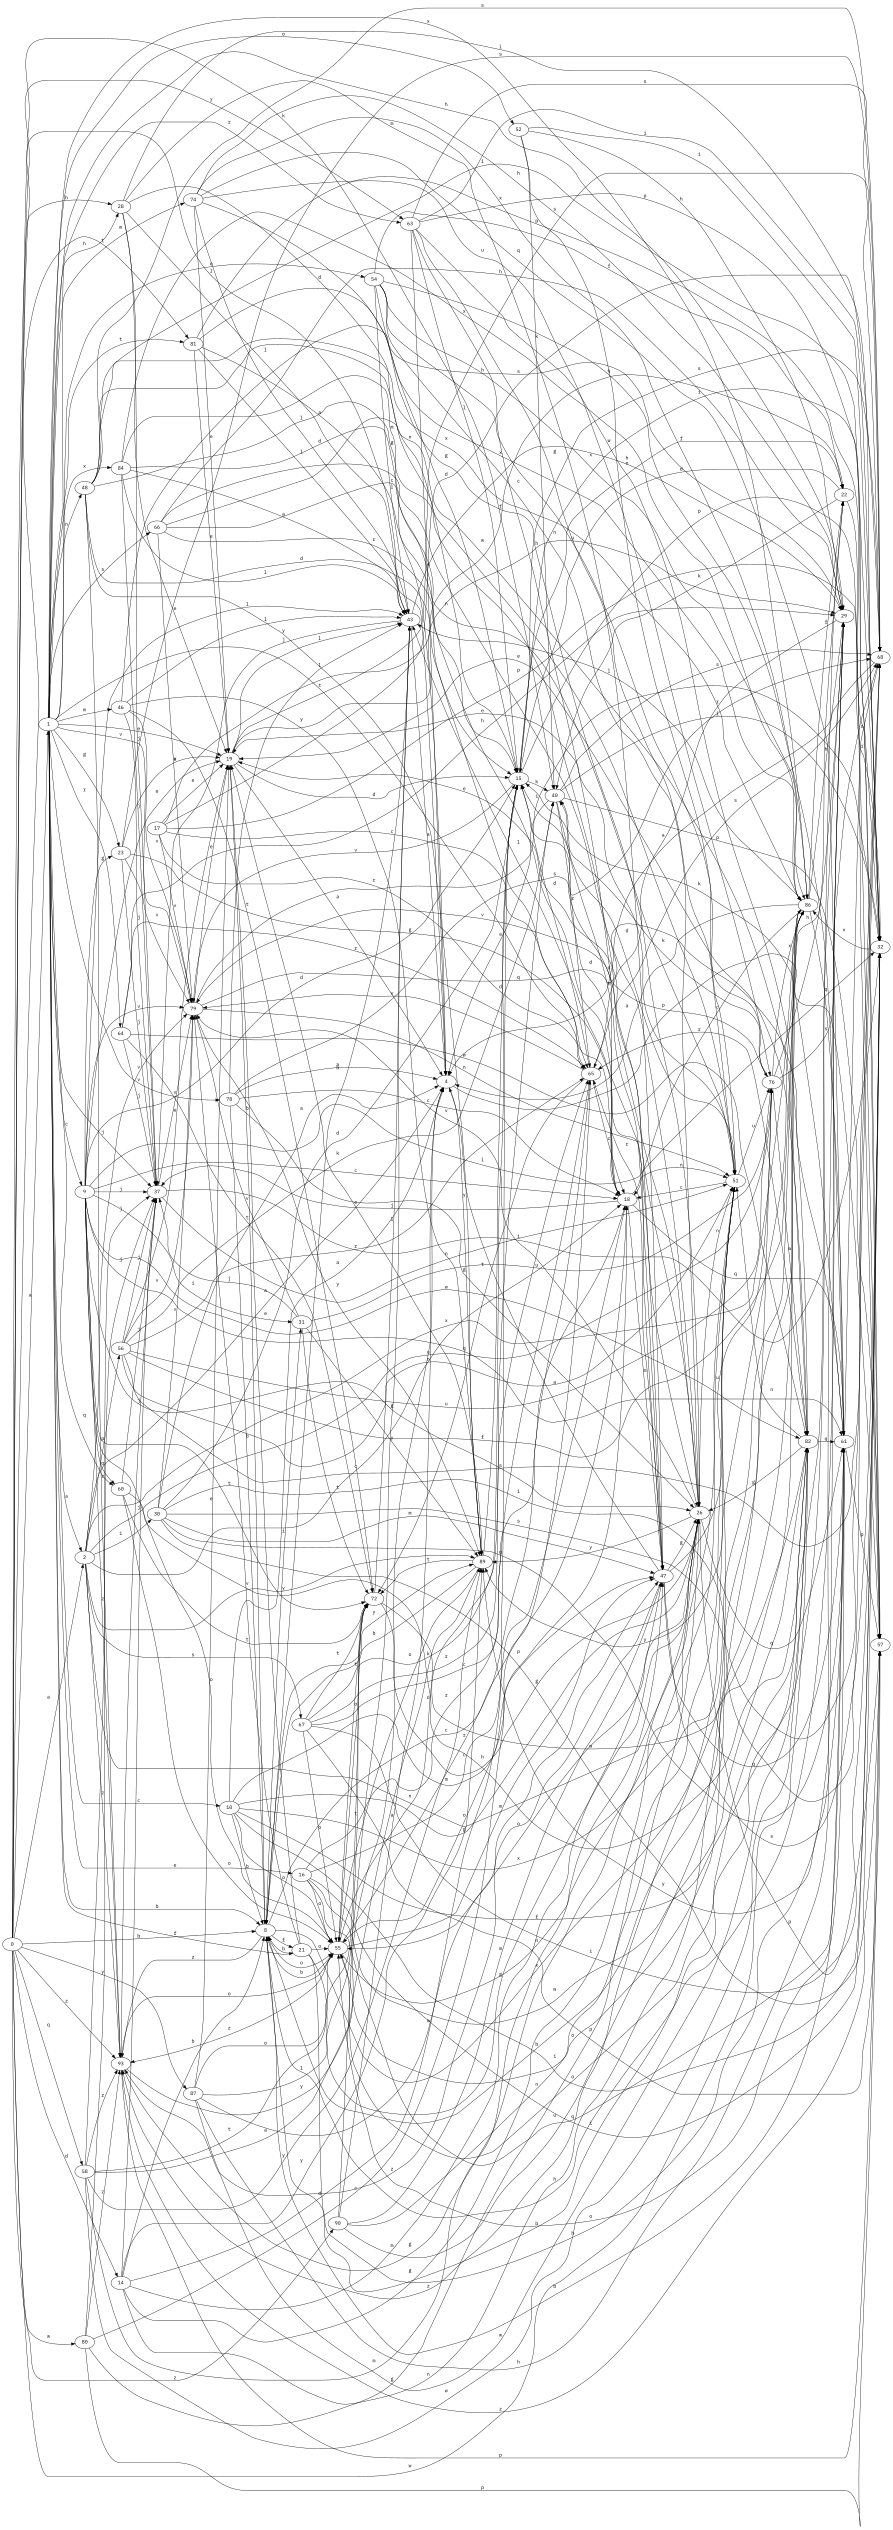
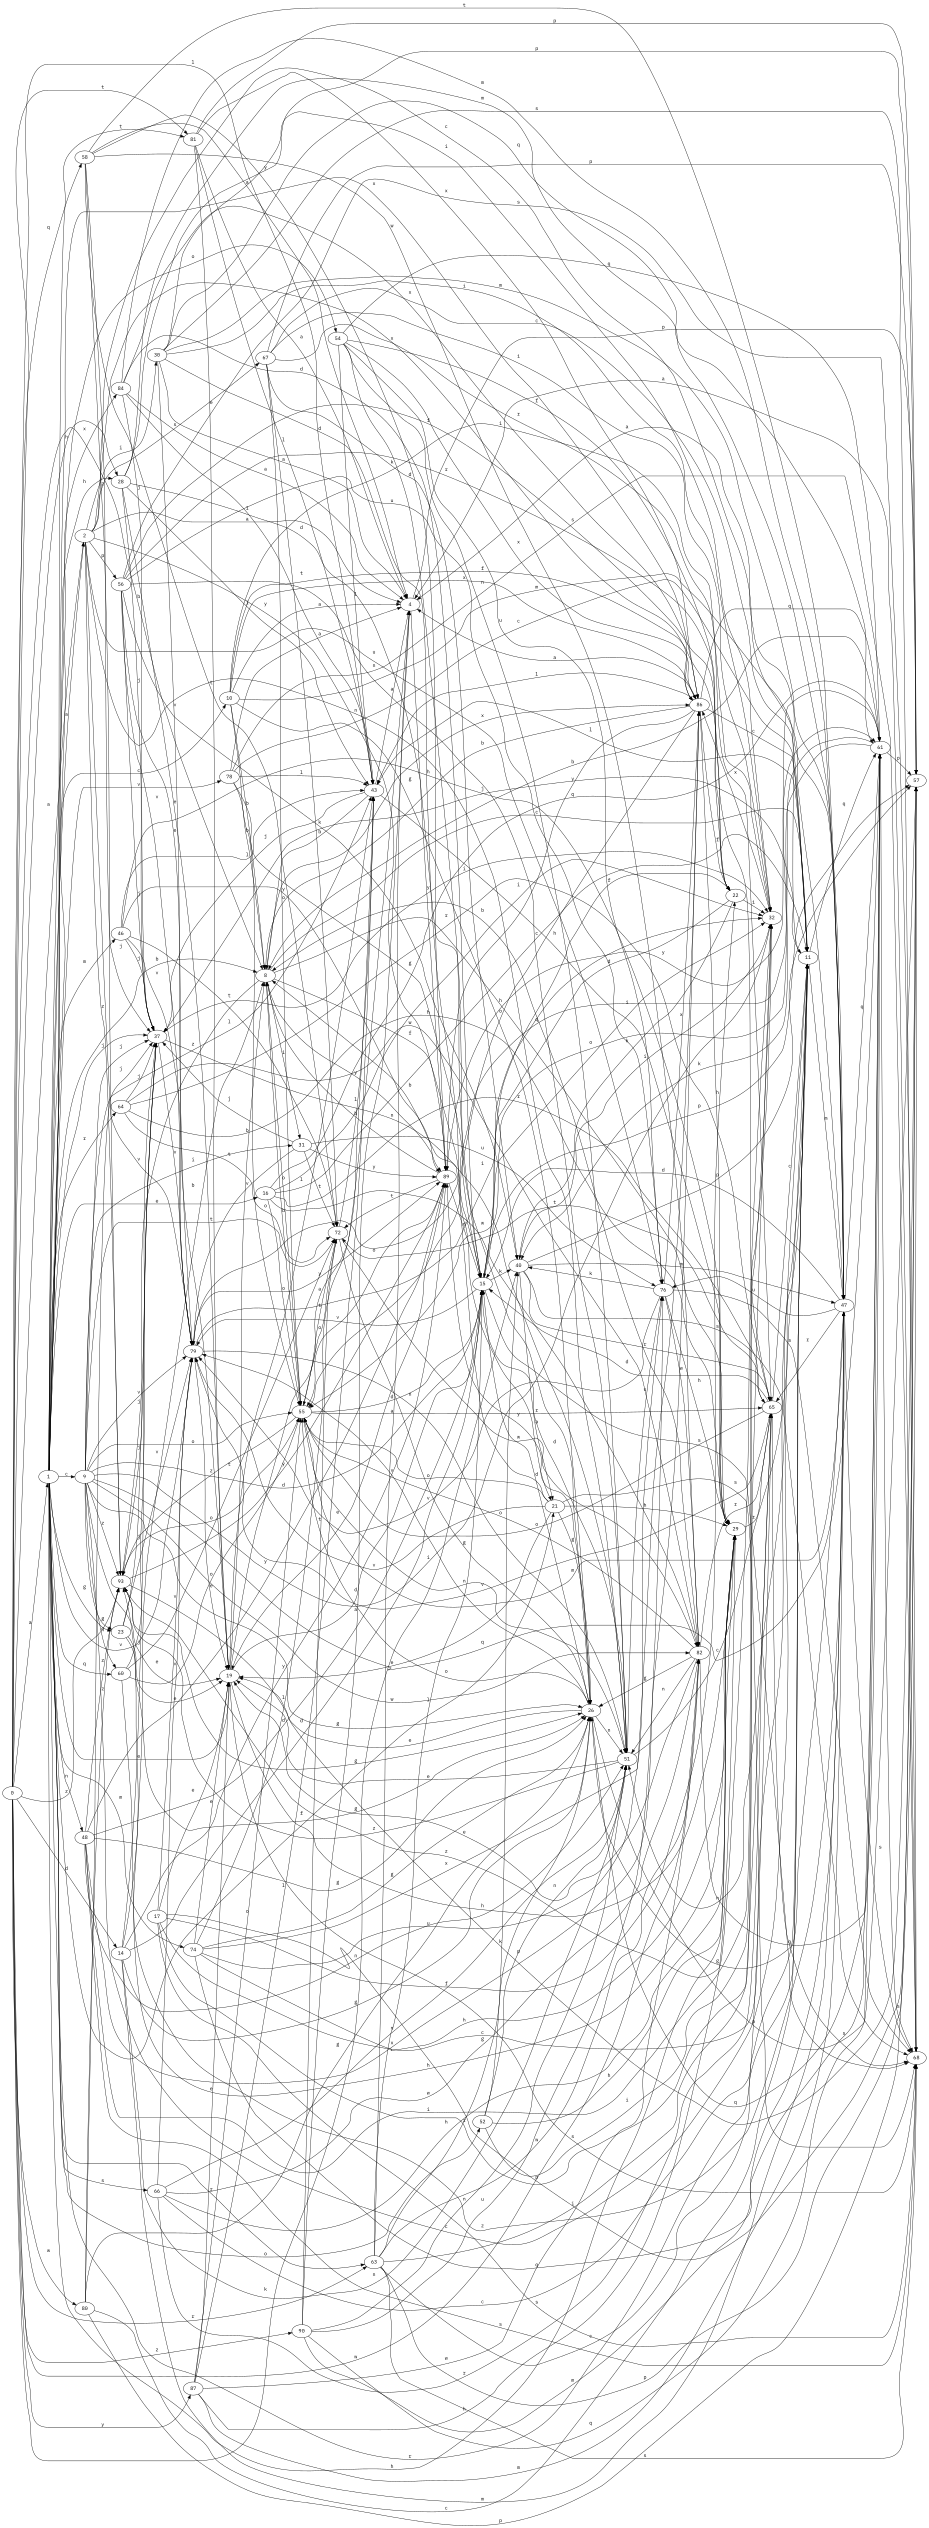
(508, 57) -> (755, 1693)
(499, 943) -> (529, 1374)
(627, 1200) -> (808, 958)
none -> (867, 1911)
(374, 2361) -> (464, 5)
